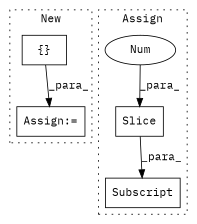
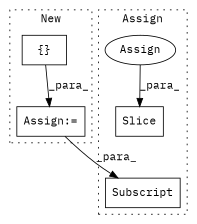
(140, 50) -> (140, 50)
(141, 153) -> (87, 156)
